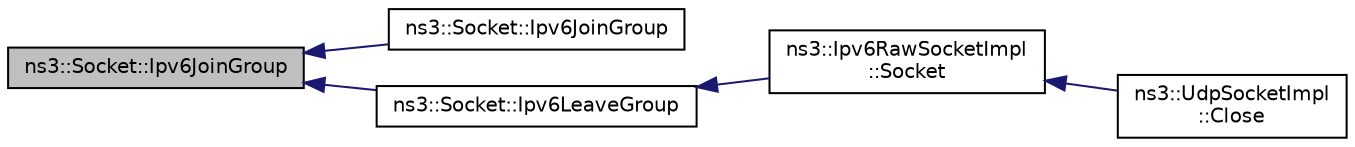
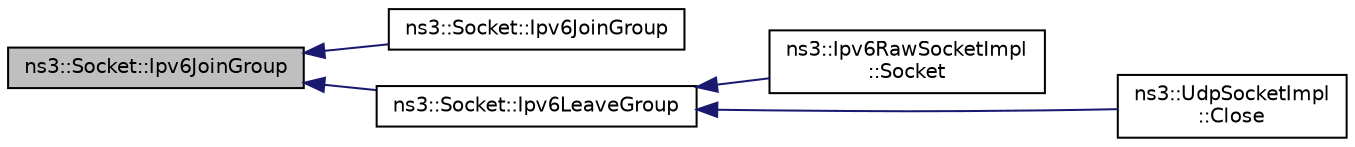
(1091, 87) -> (918, 111)
